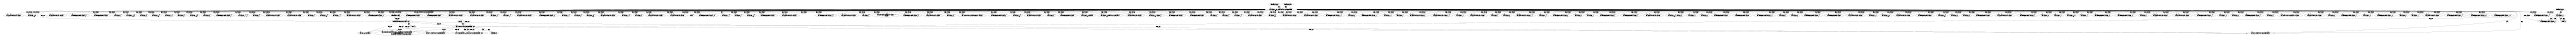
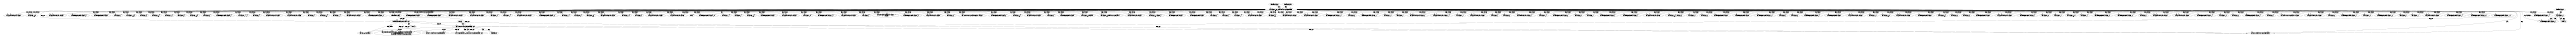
none -> (807, 16)
(1525, 16) -> (1525, 16)
(2527, 16) -> (2527, 16)
(395, 19) -> (399, 18)
(390, 27) -> (390, 27)
